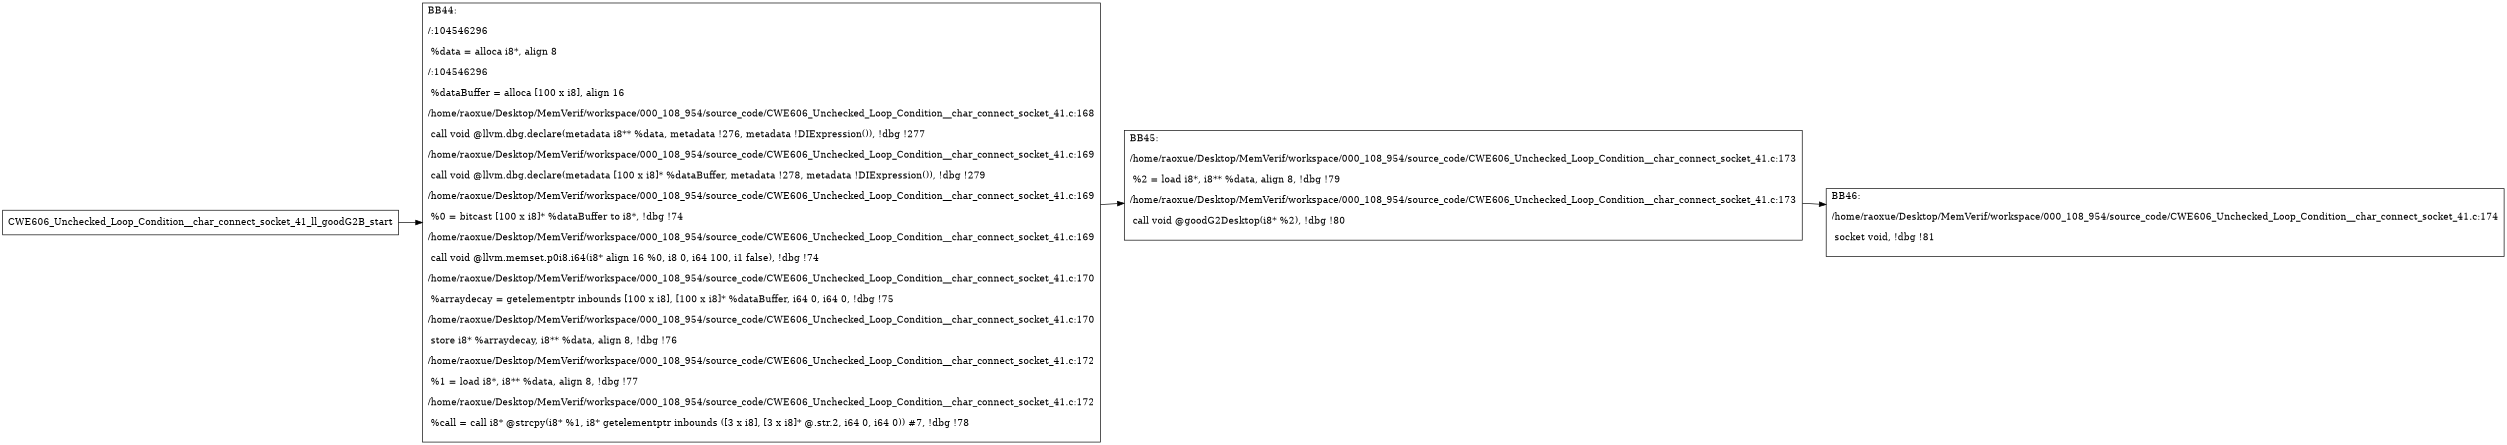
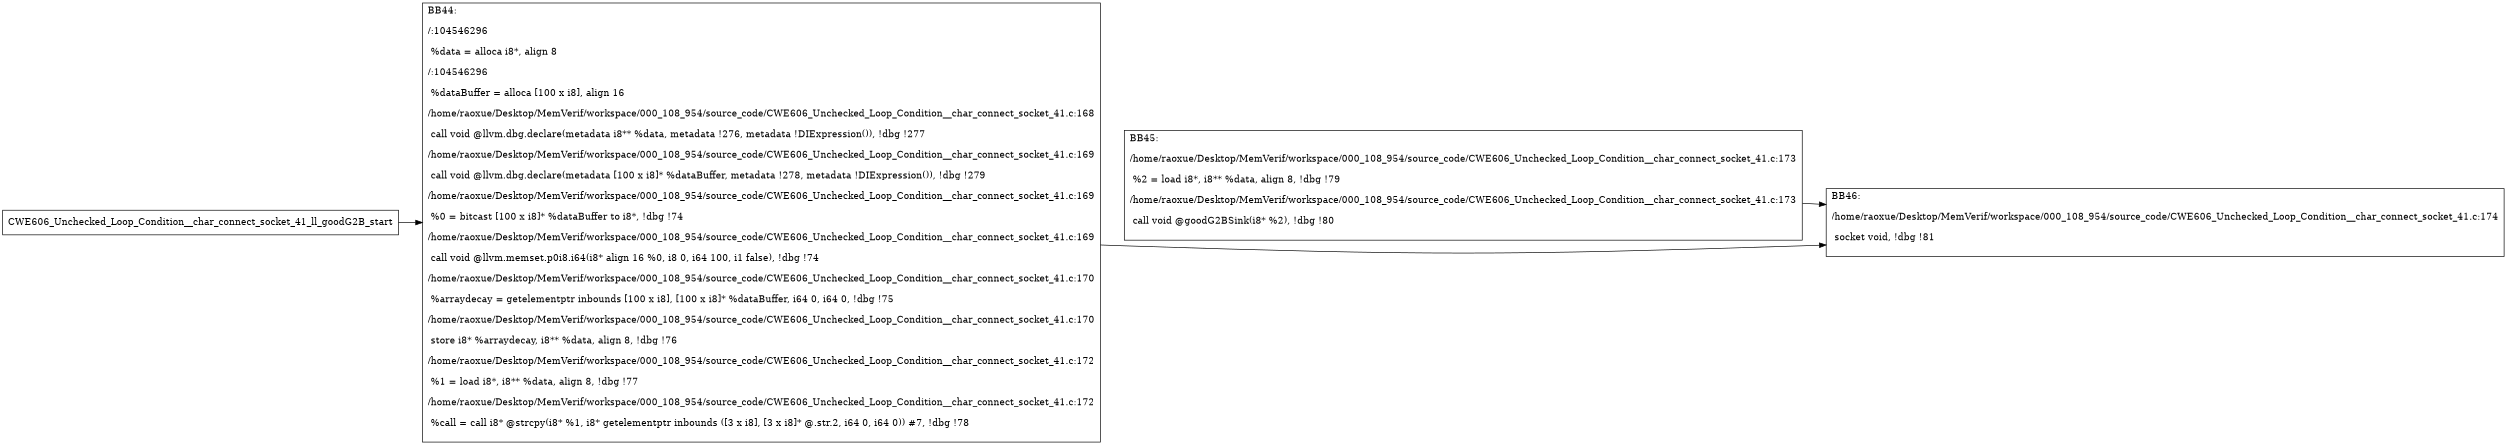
(1109, 204) -> (1460, 253)
(1238, 221) -> (1232, 221)
